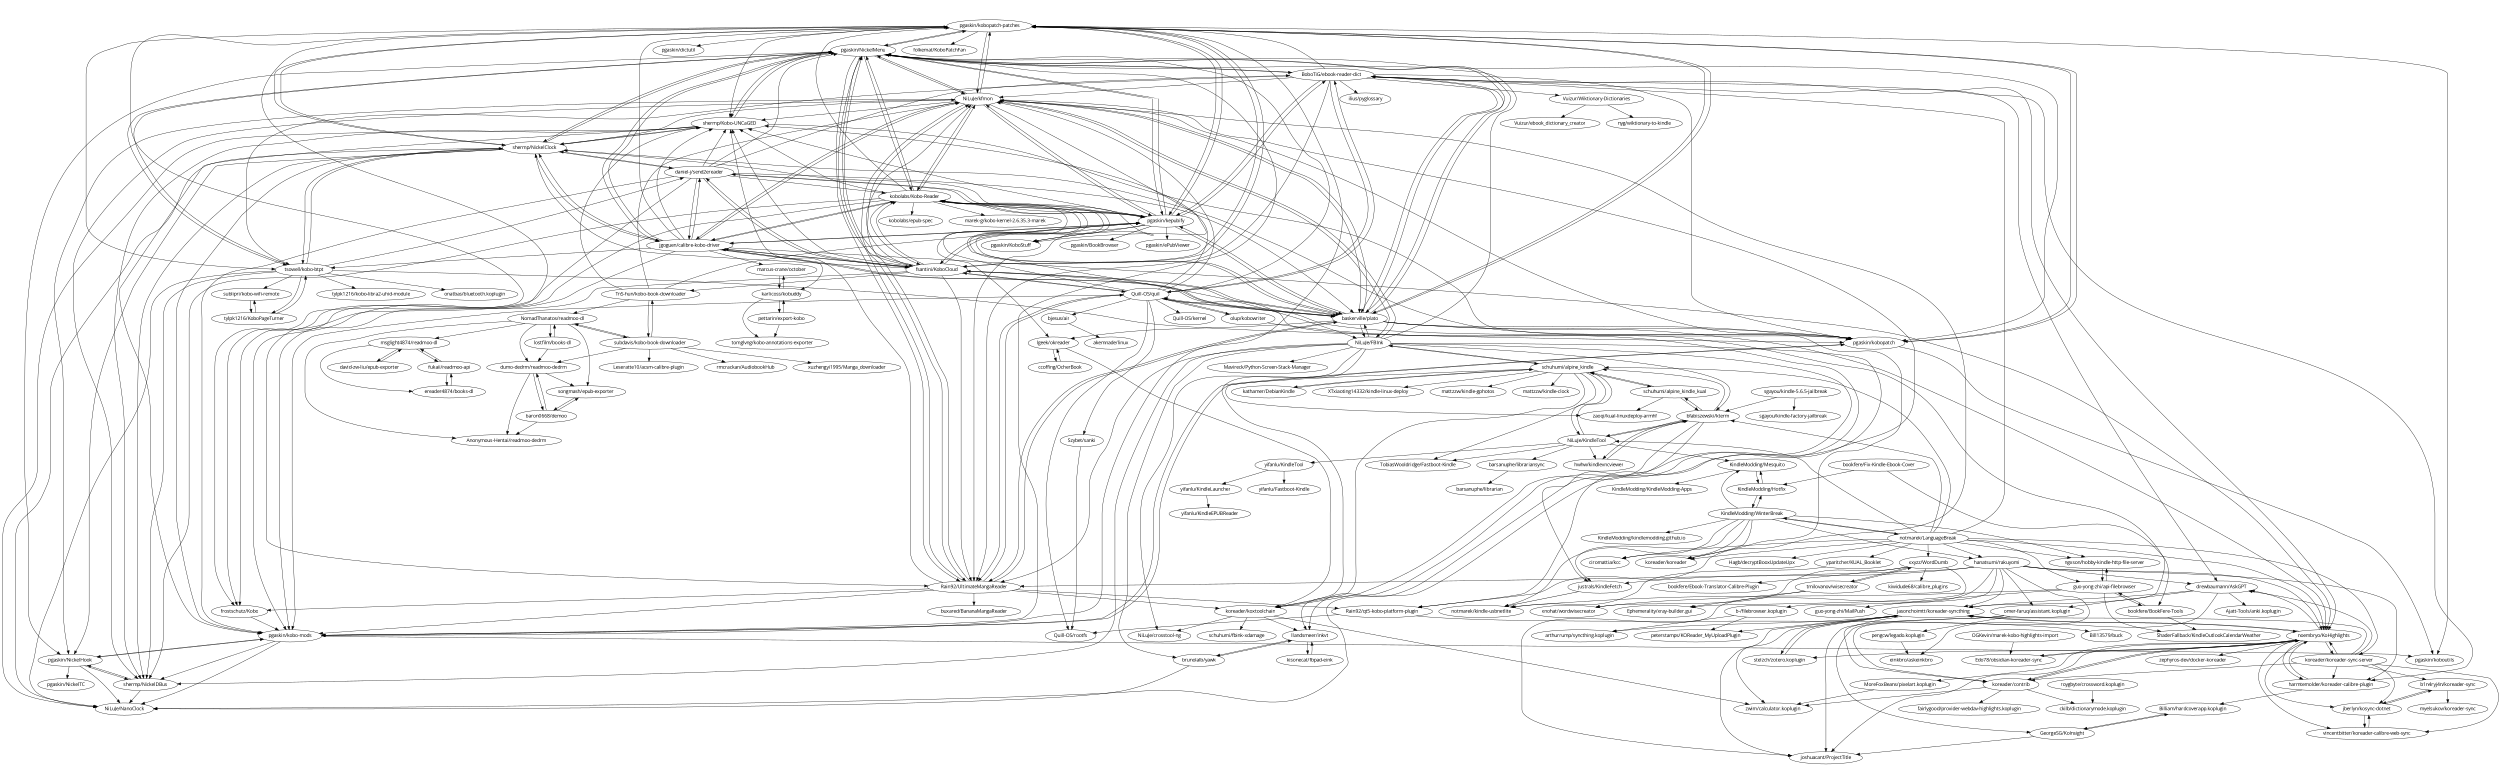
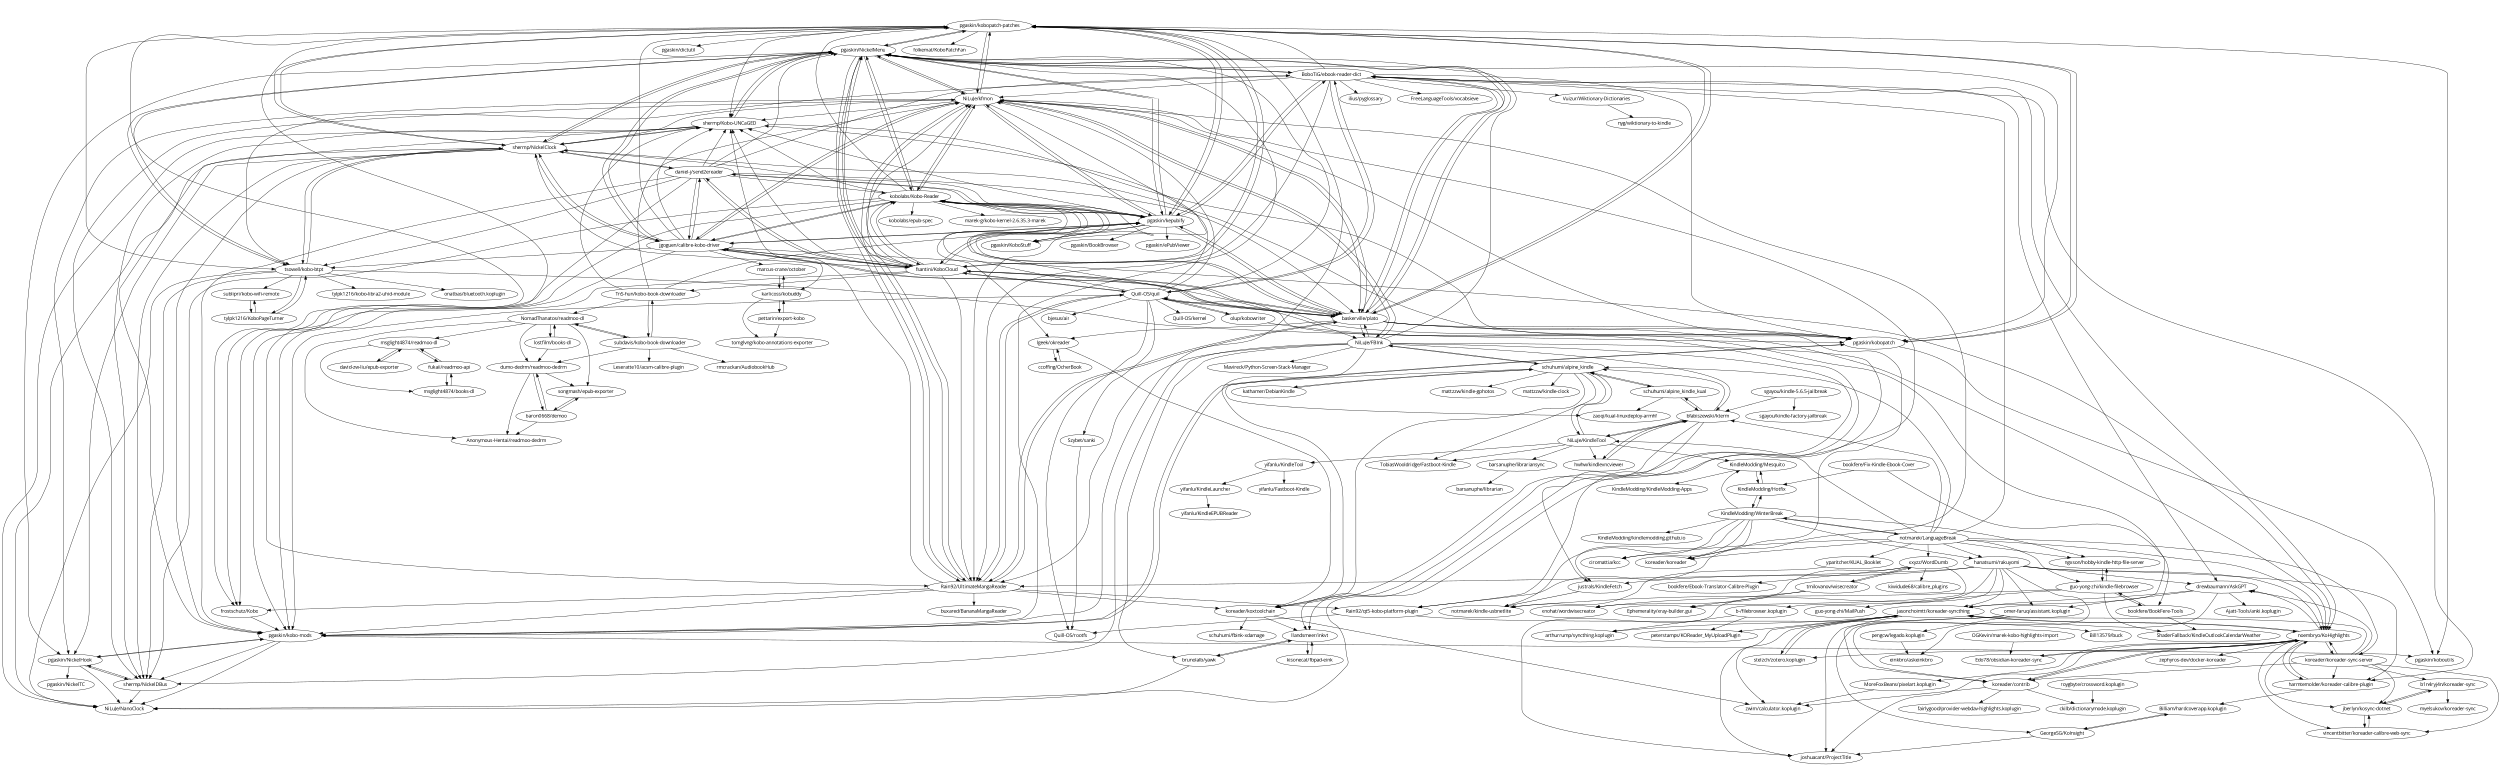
none -> (1445, 99)
(1550, 123) -> none
(504, 227) -> (514, 223)
(1111, 343) -> none
(847, 367) -> none
(449, 392) -> (449, 392)
(1368, 392) -> none
(1762, 563) -> none
(2104, 587) -> (2104, 587)
(1159, 636) -> none
